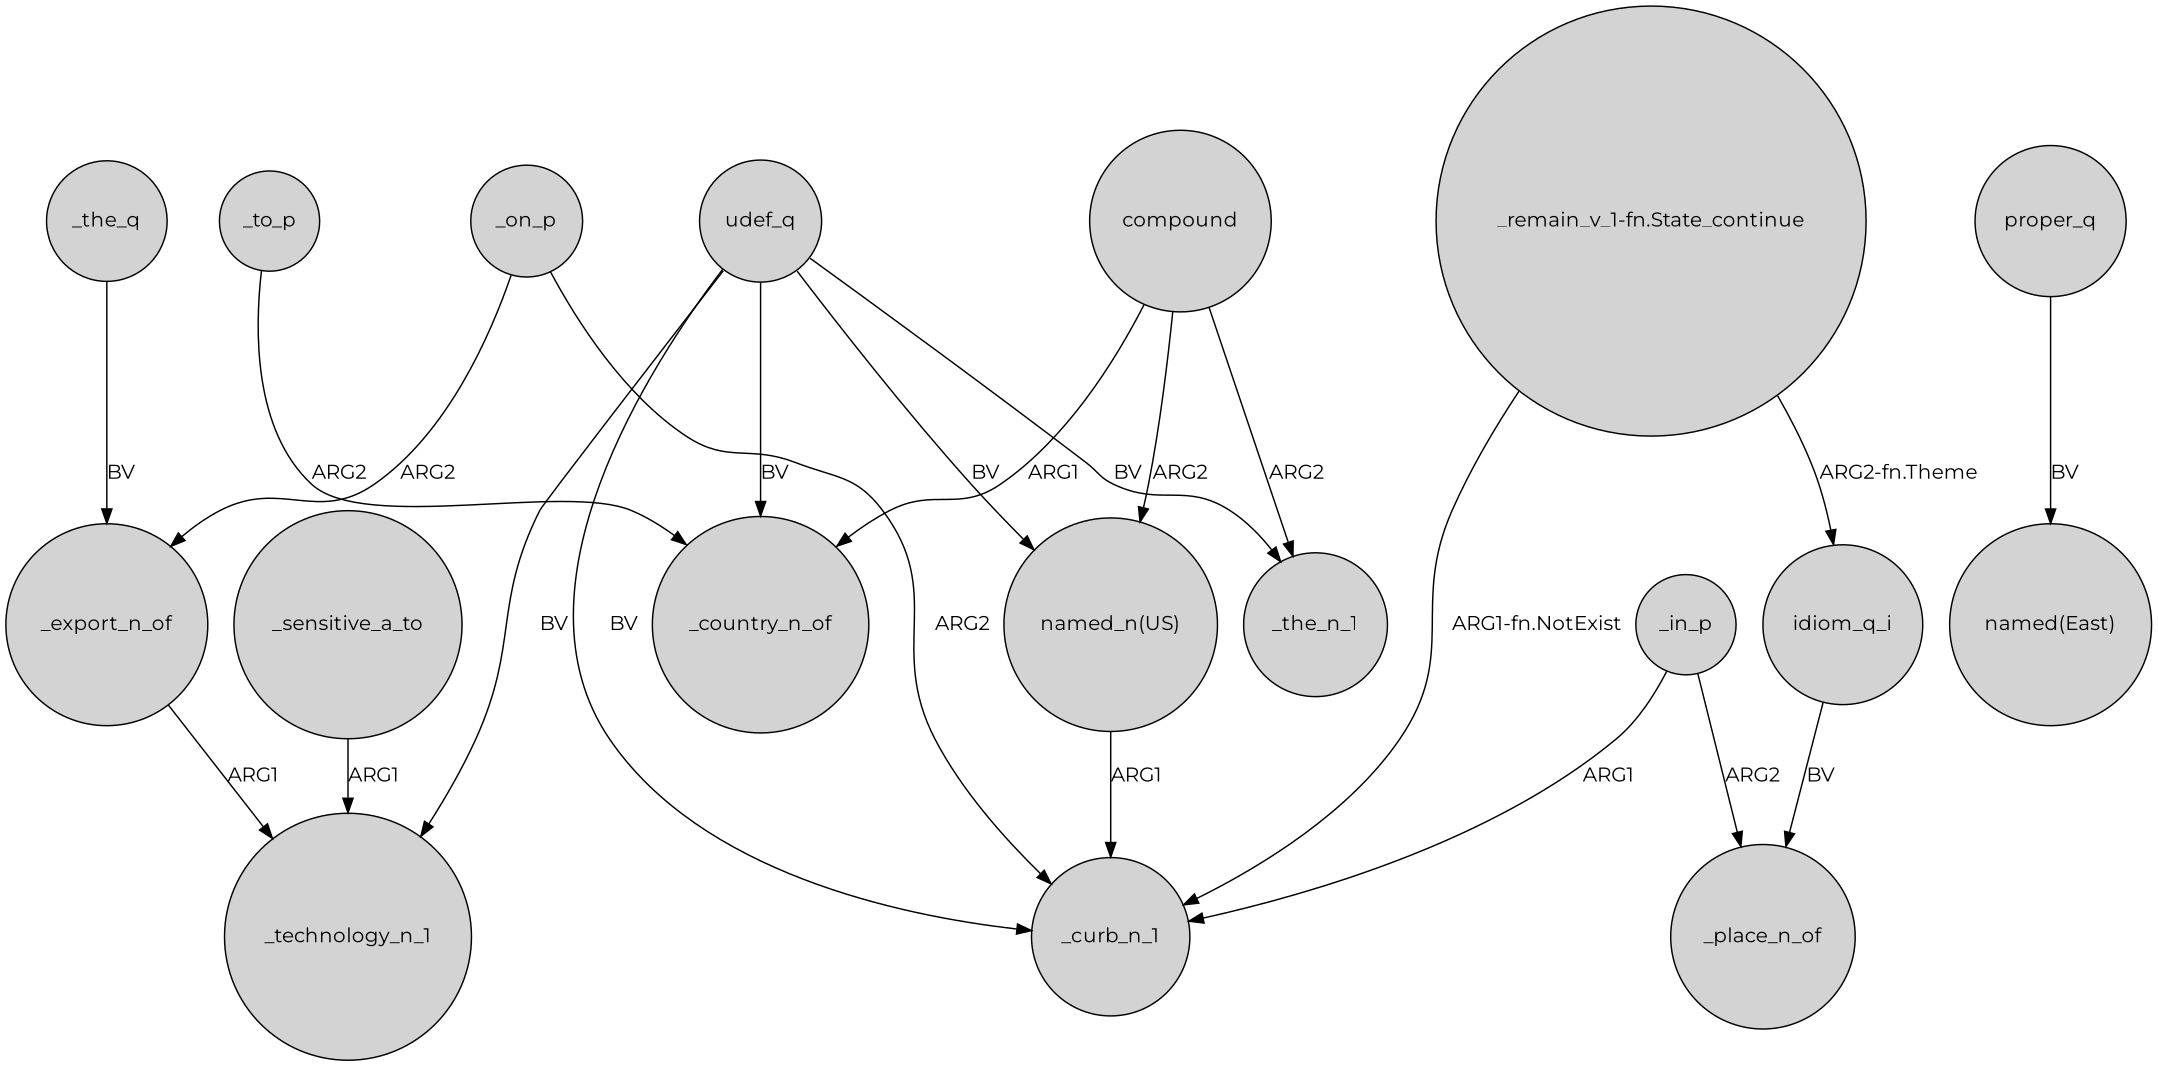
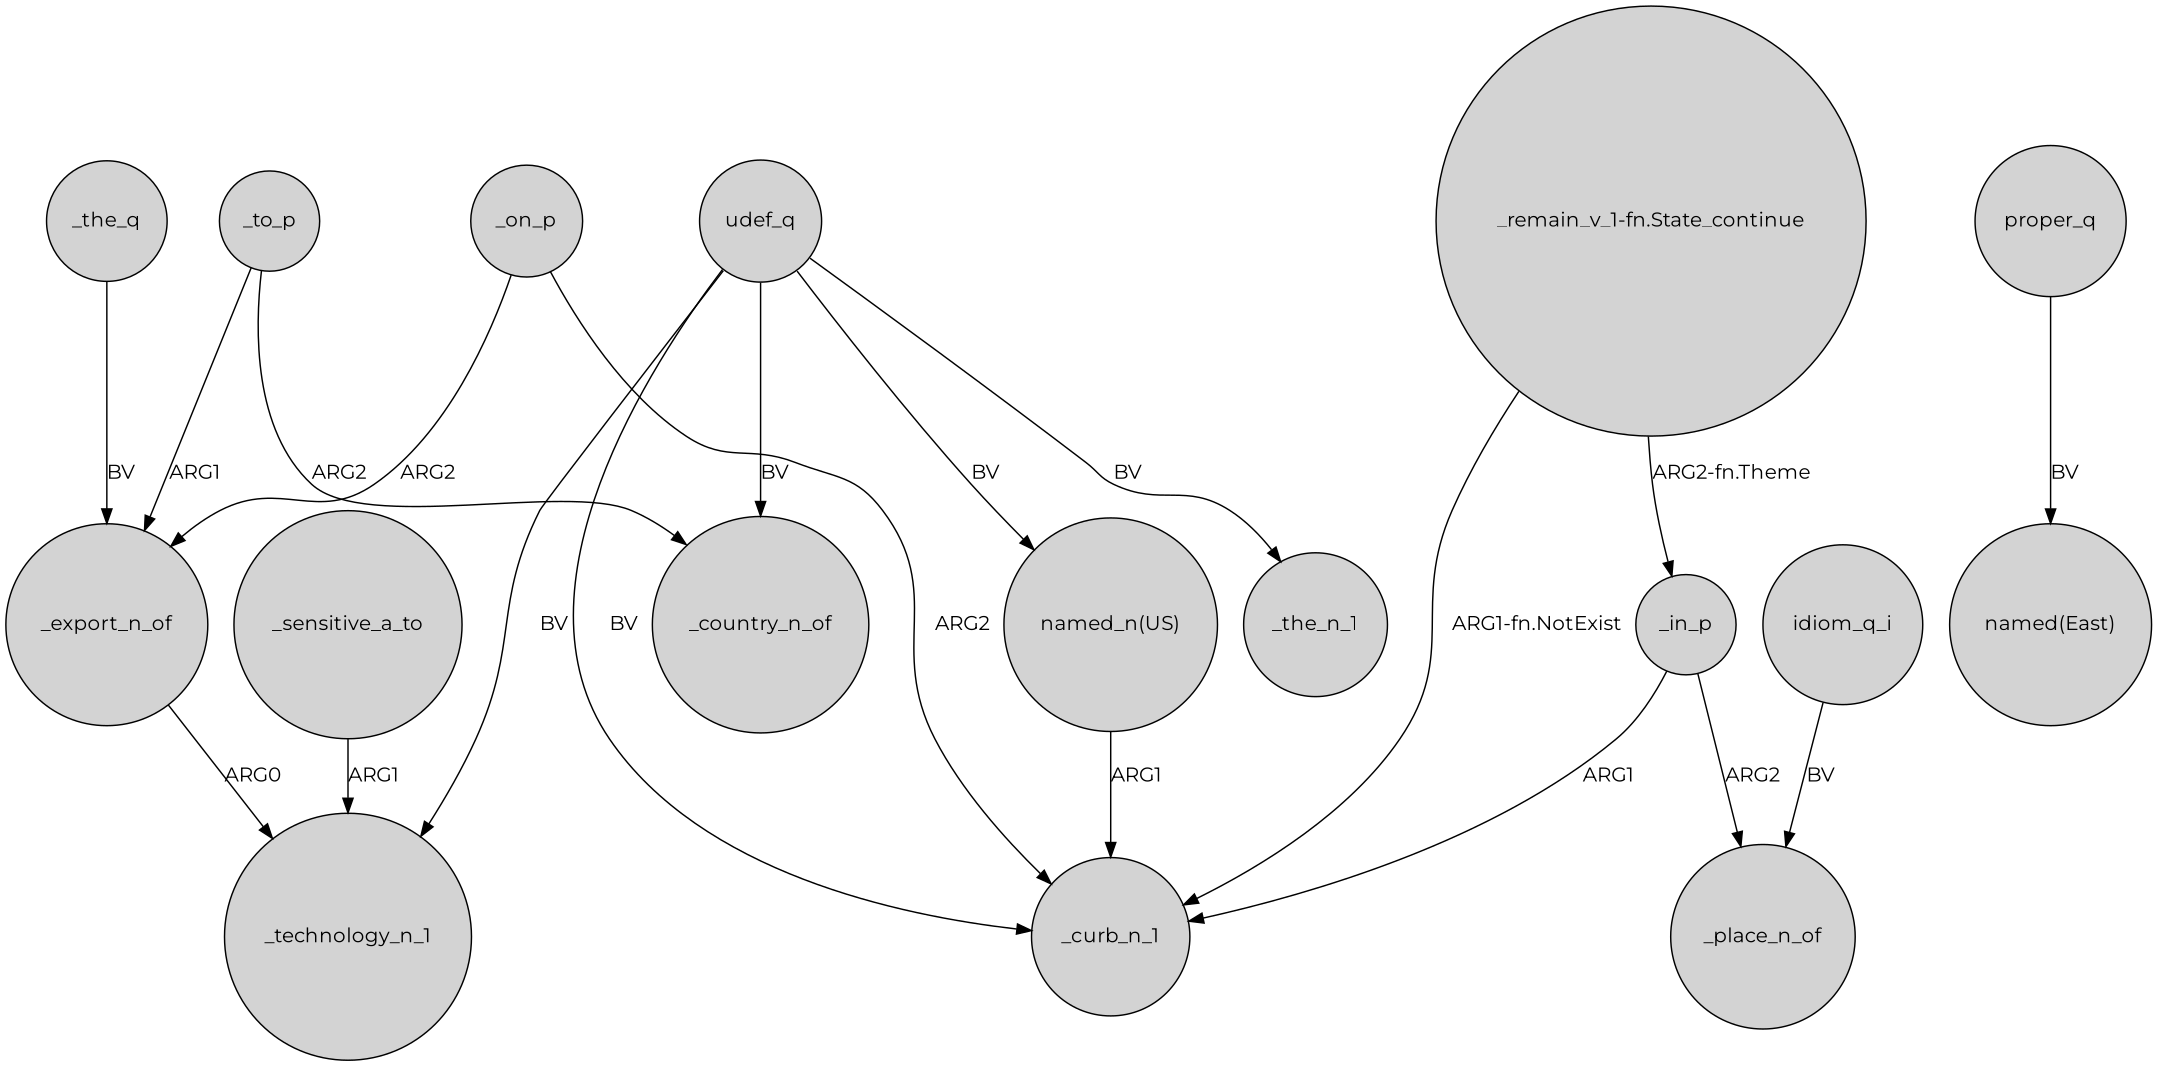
(1180, 221) -> none
none -> (201, 392)
(1810, 461) -> (1655, 500)
(254, 776) -> (254, 776)
